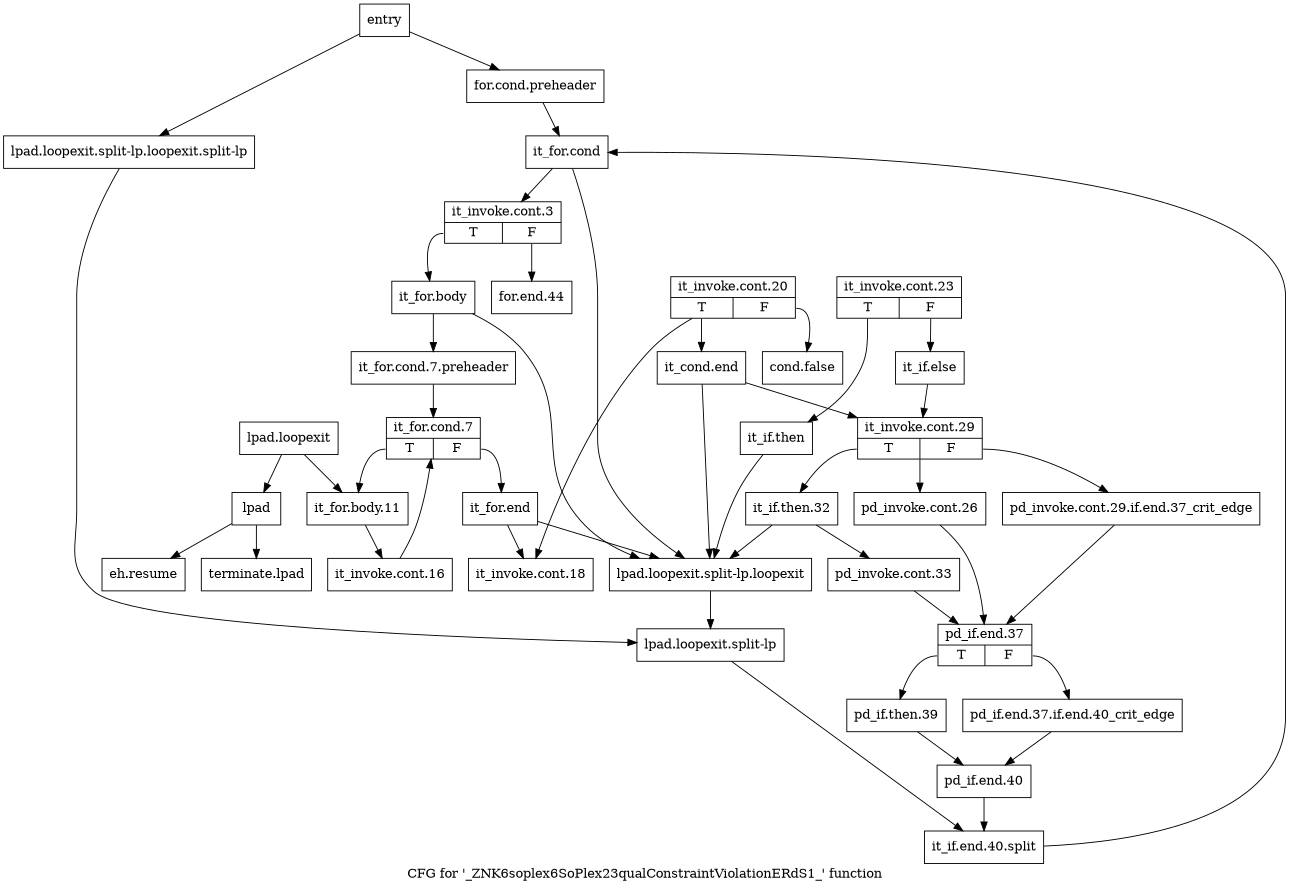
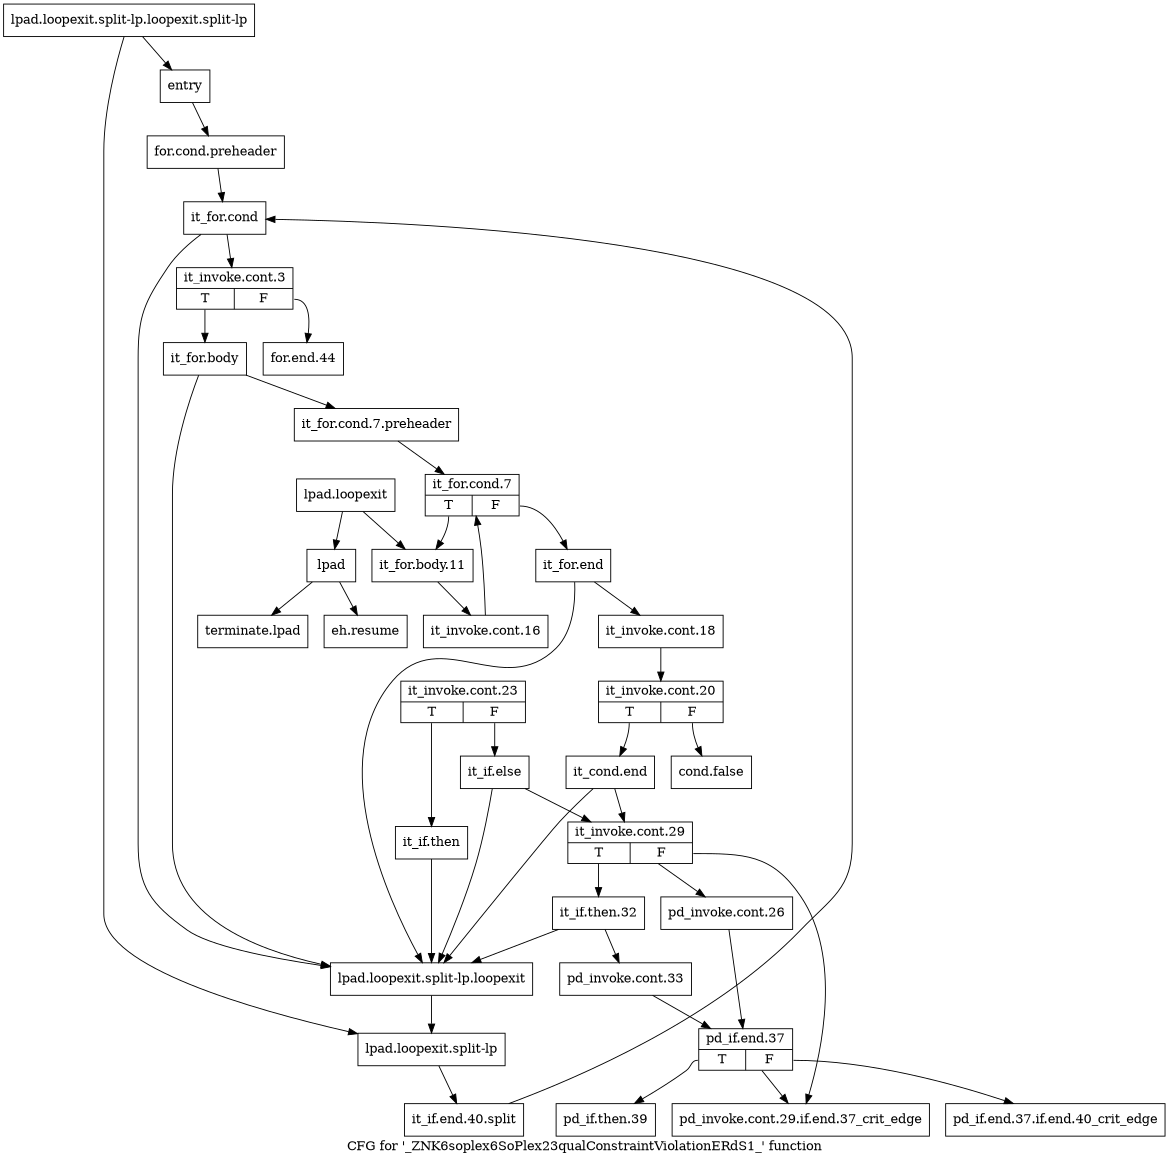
(264, 83) -> (154, 50)
(605, 409) -> (661, 660)
(1064, 571) -> (772, 1083)
(984, 781) -> none
none -> (473, 873)
